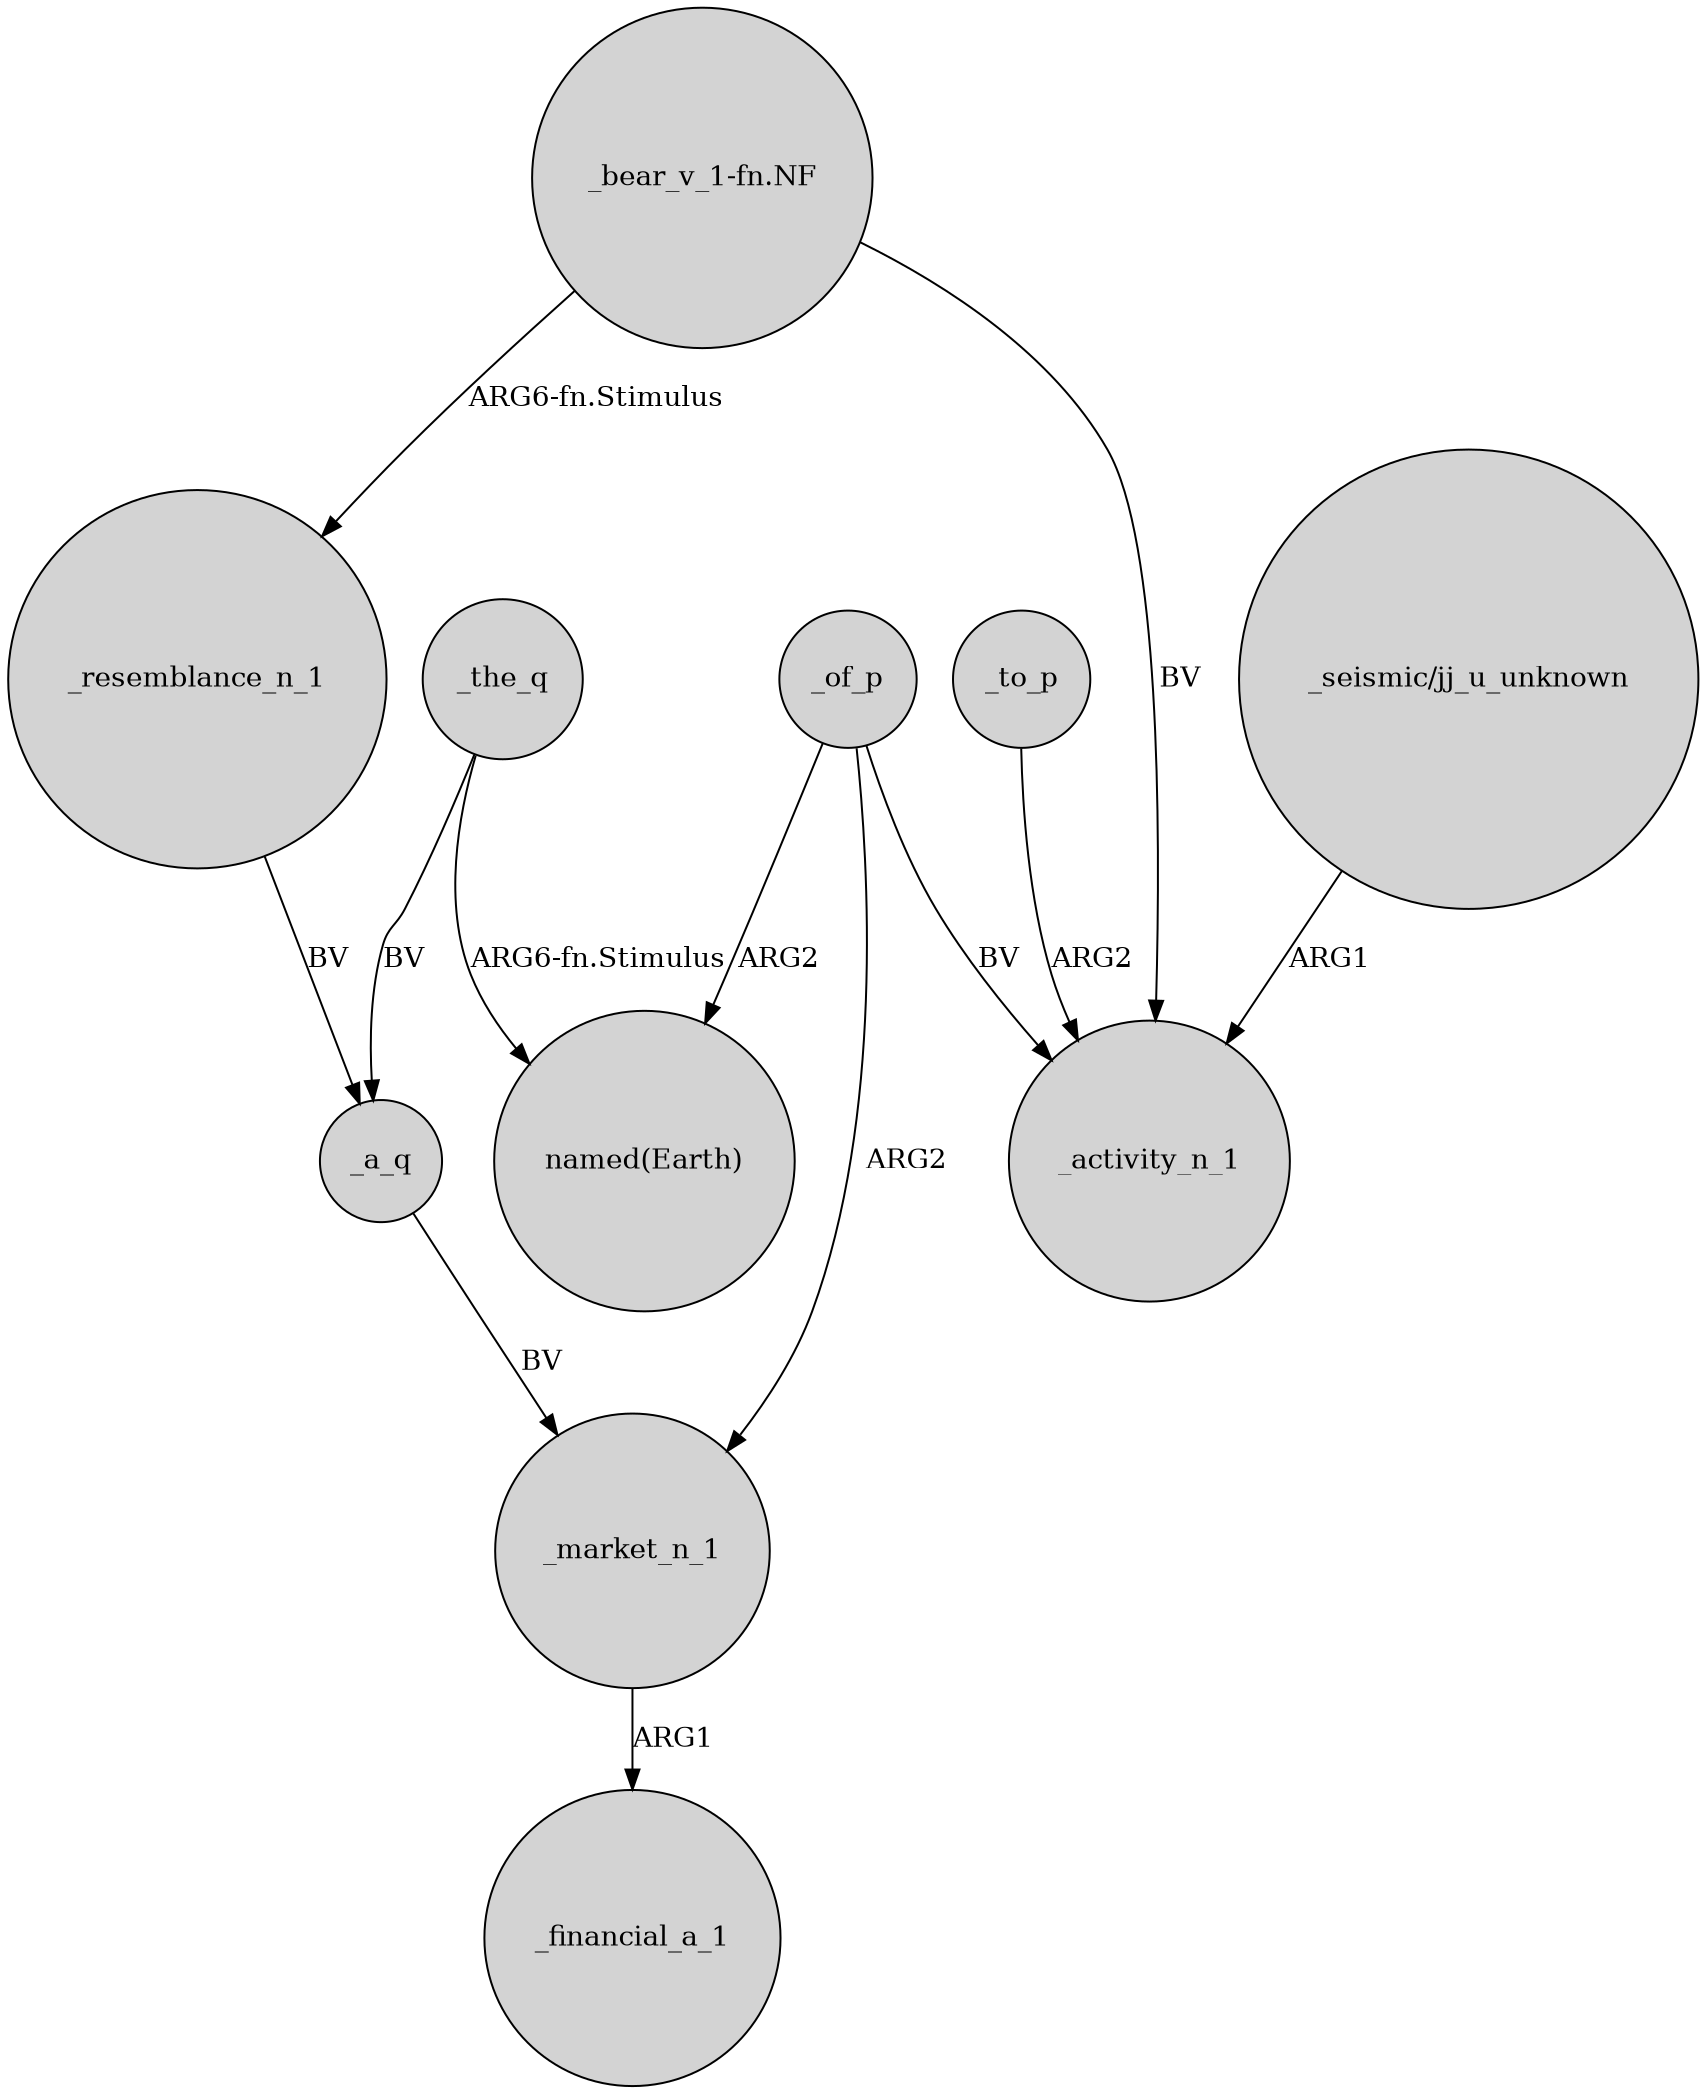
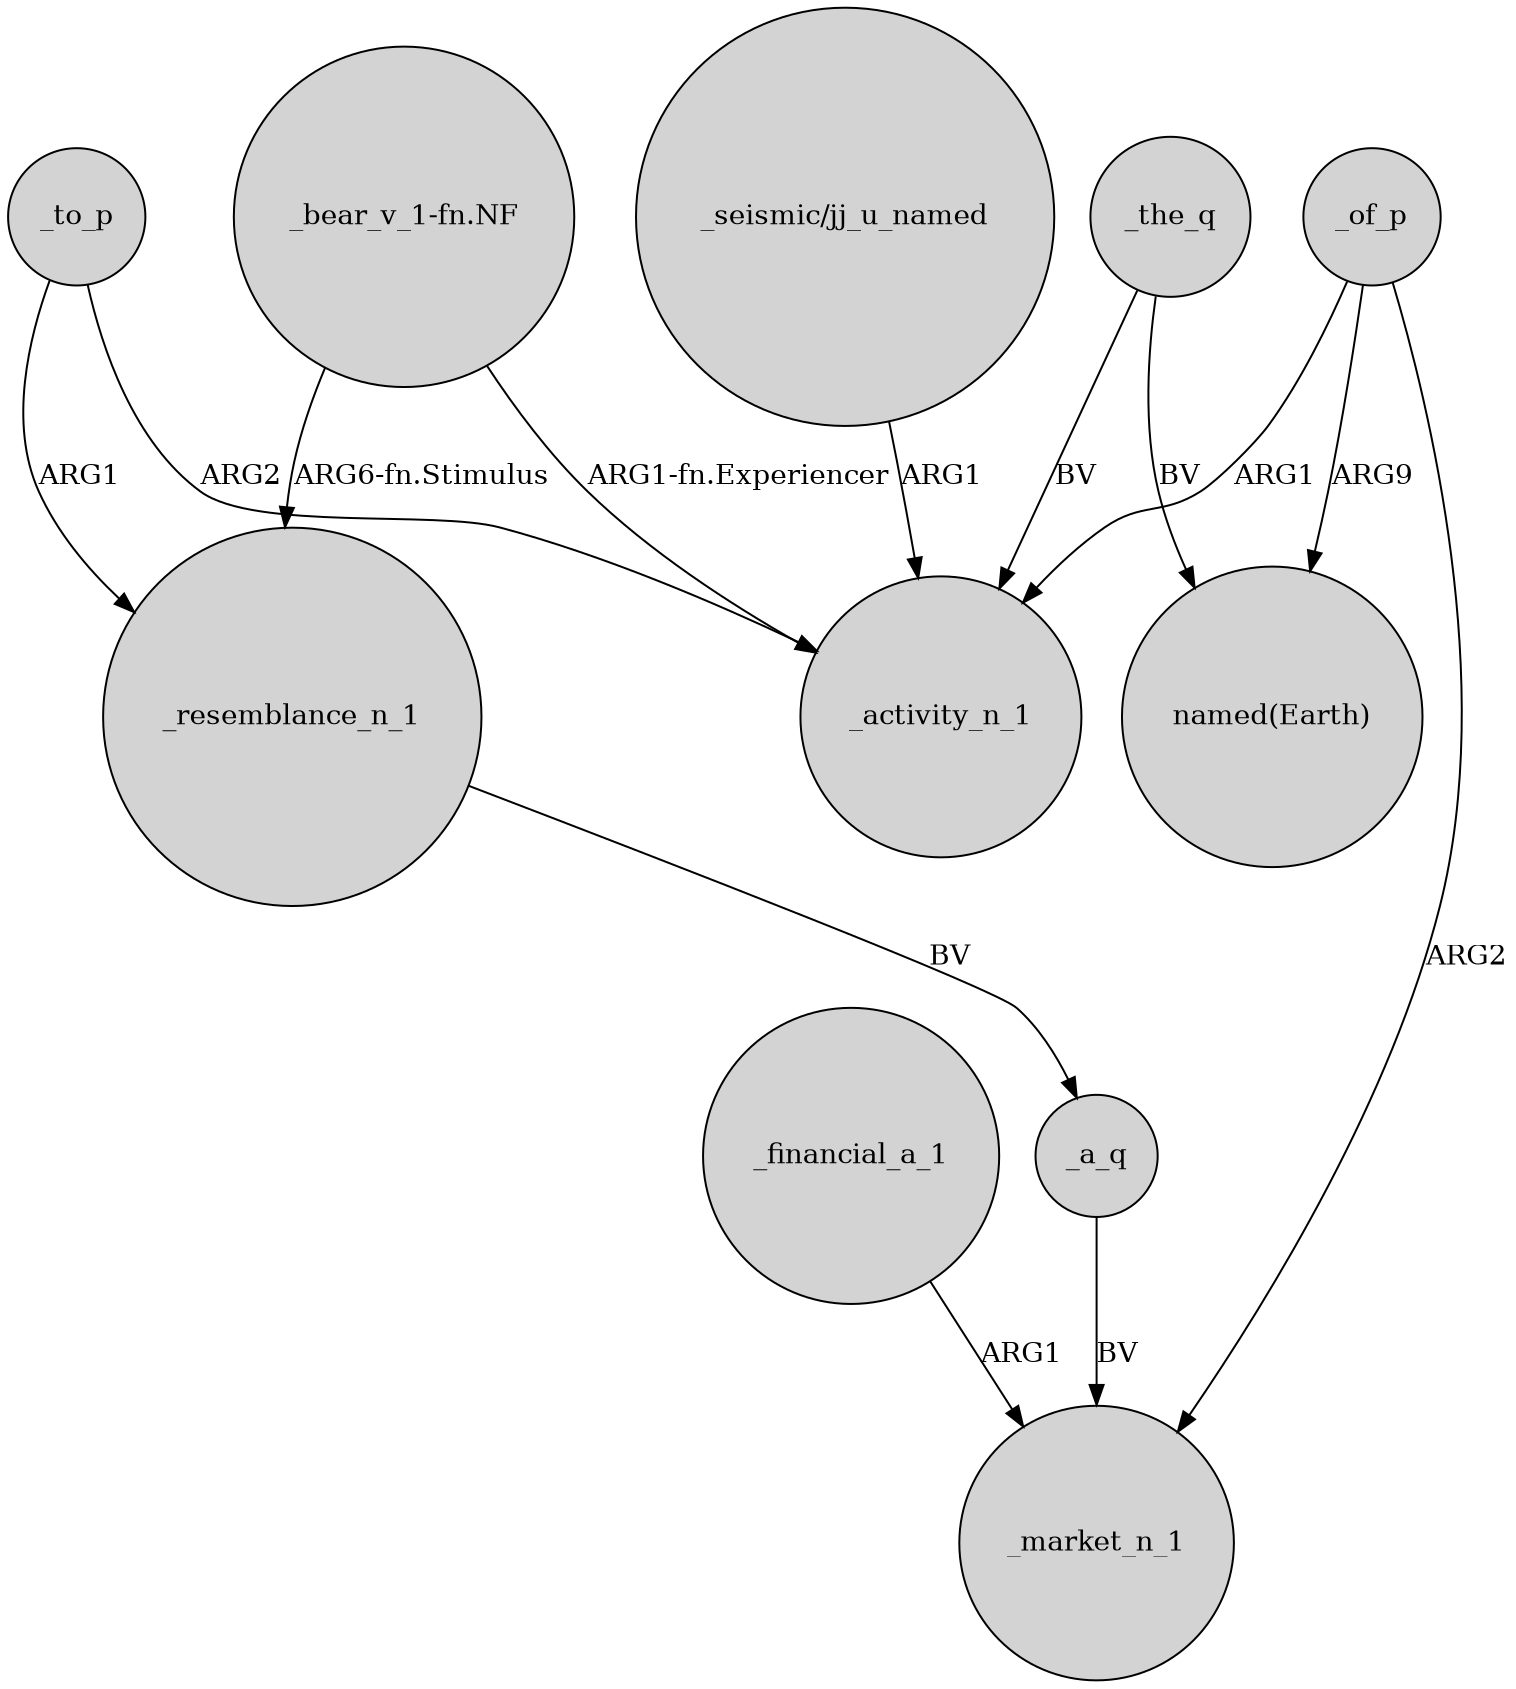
none -> (27, 452)
(1180, 679) -> (738, 477)
(1469, 679) -> (845, 217)
(402, 913) -> (1073, 430)
(599, 960) -> (1179, 477)
(779, 960) -> (1373, 477)
(999, 960) -> (1275, 477)
(632, 1729) -> (971, 1345)
